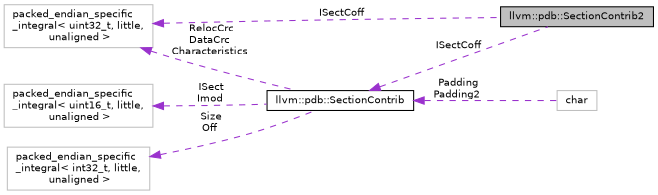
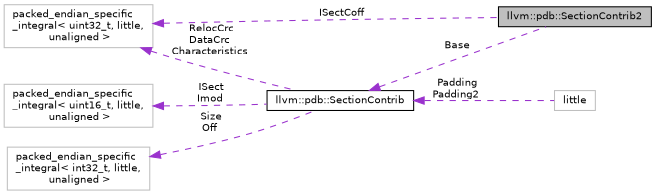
(457, 46) -> (456, 46)
(577, 101) -> (575, 101)
